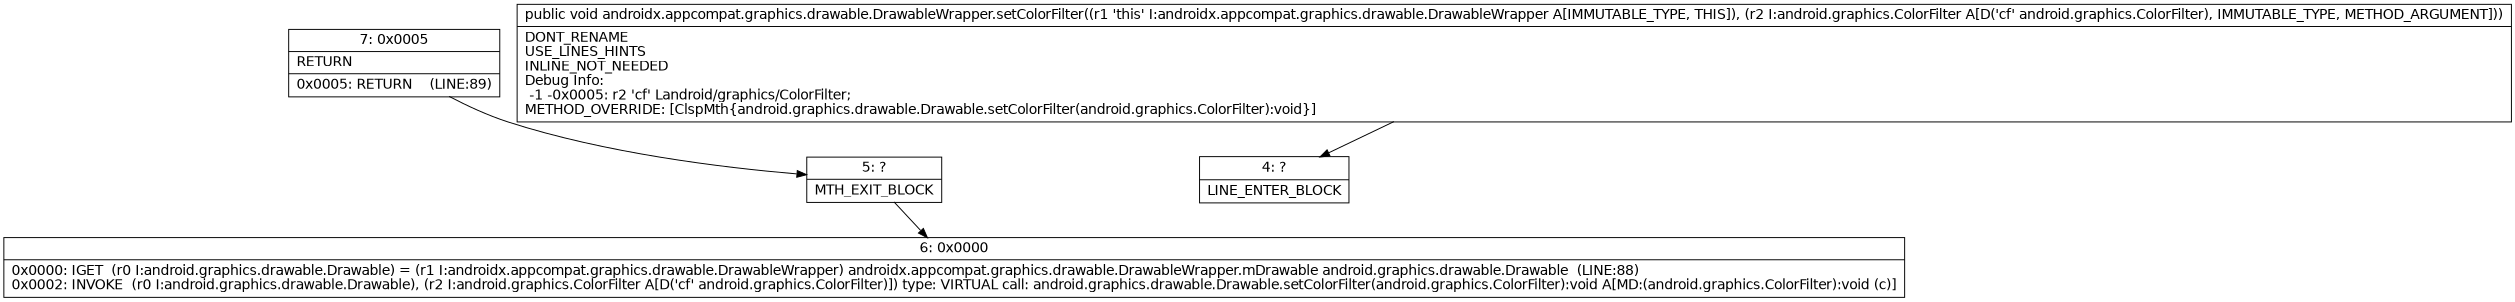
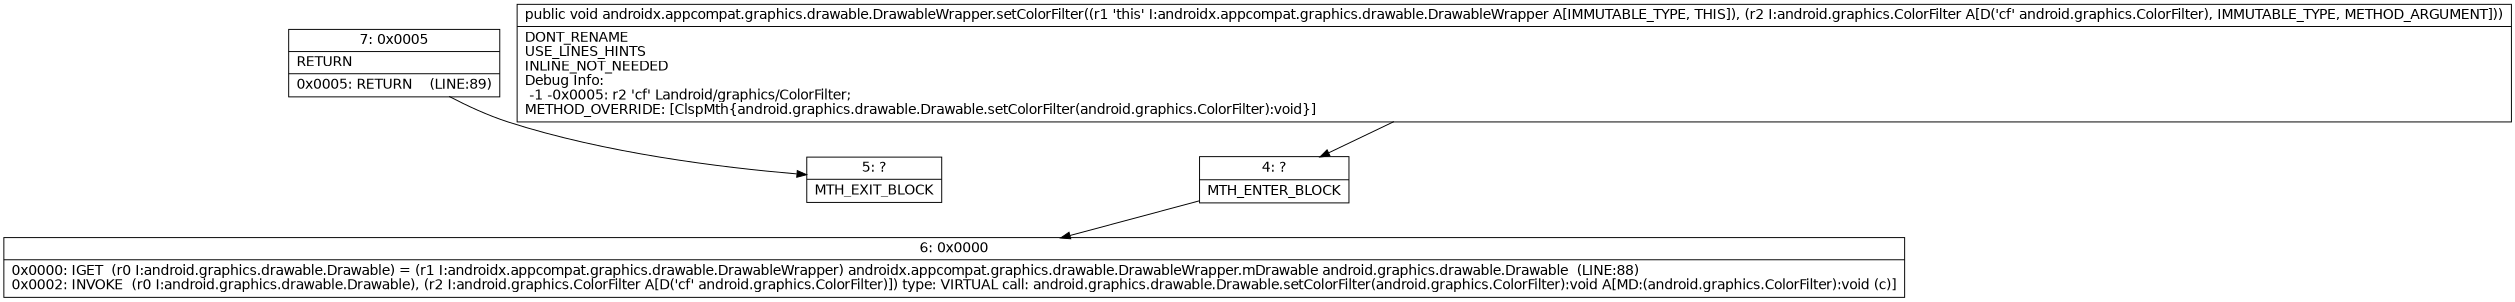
(1274, 191) -> (1274, 191)
(907, 216) -> (1135, 218)
